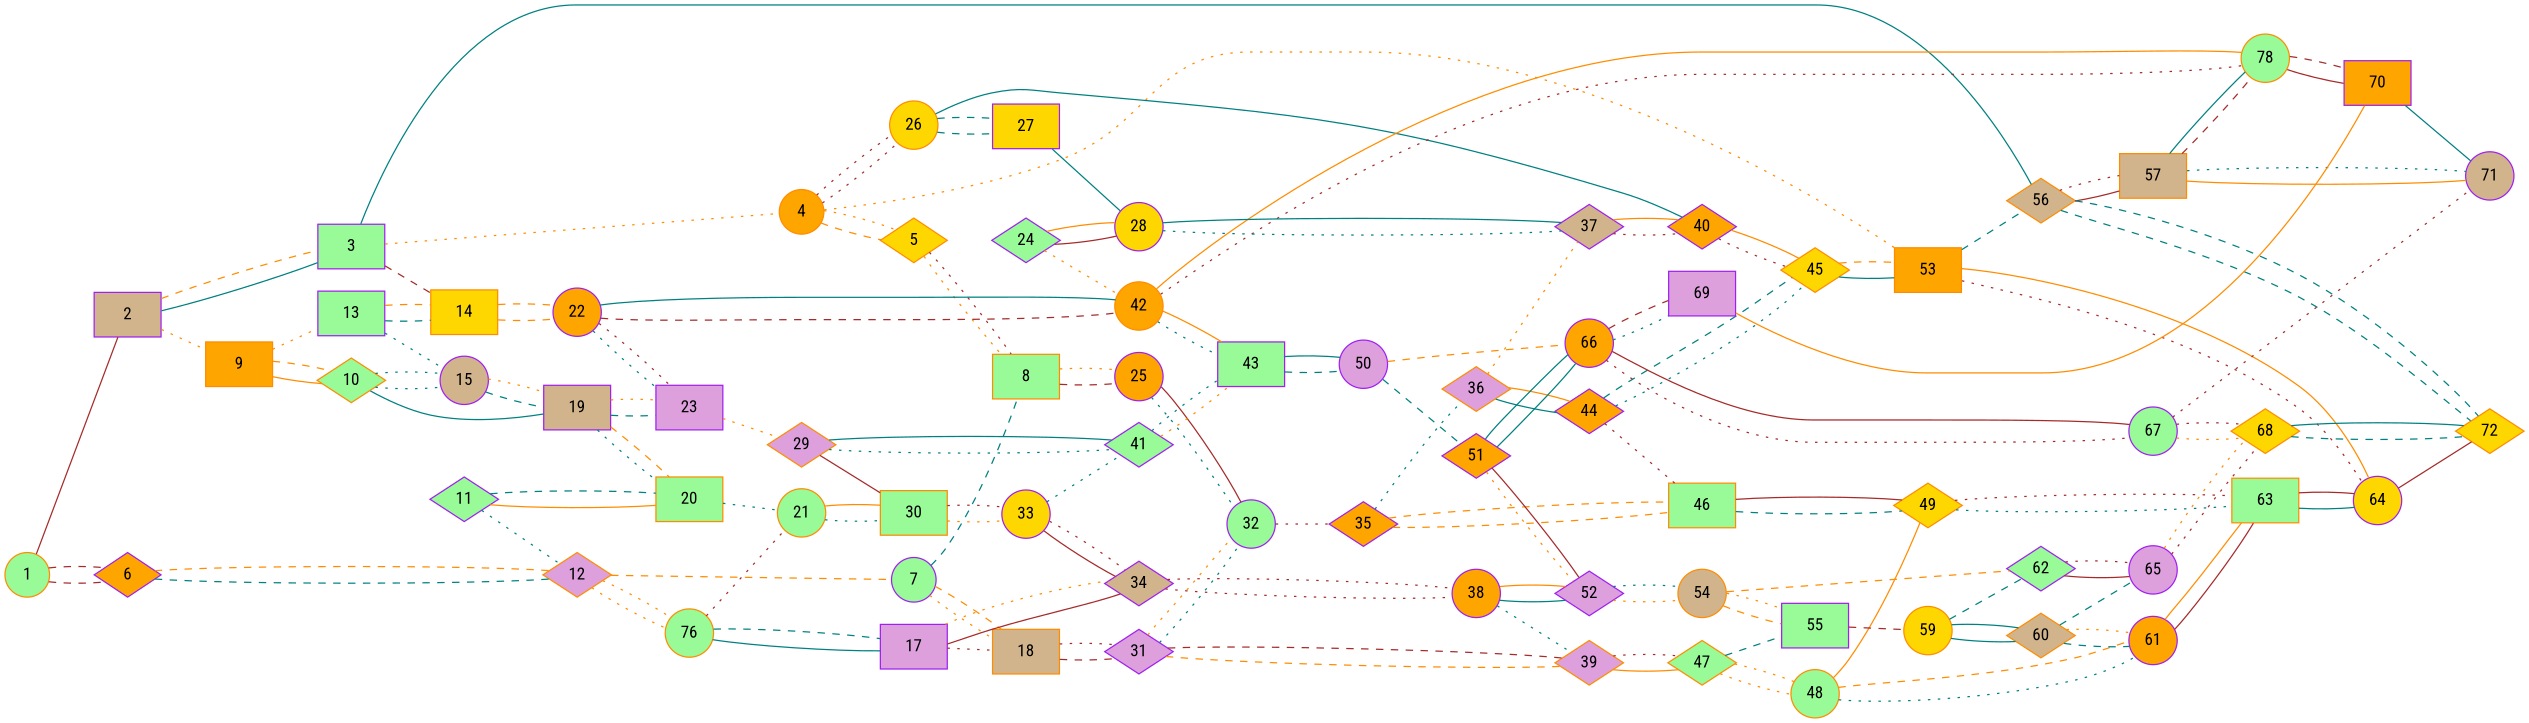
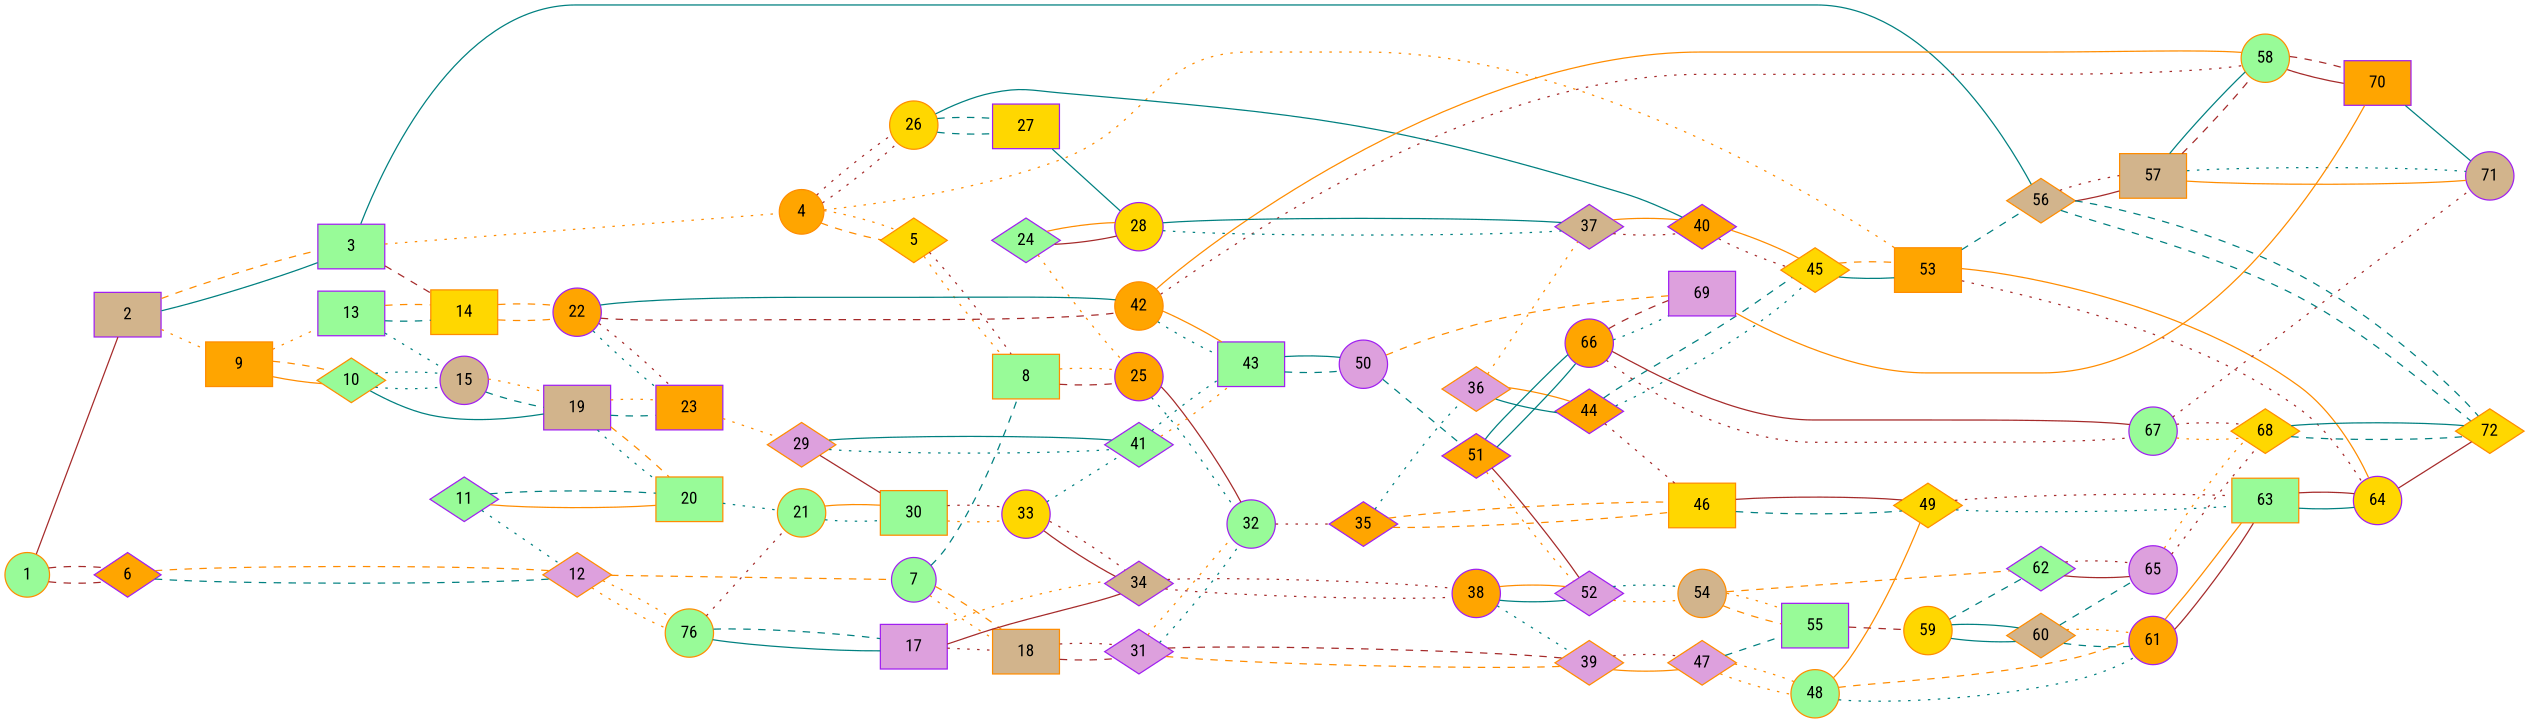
(2265, 58) -> (2265, 58)
(1081, 272) -> (1079, 308)
(1476, 352) -> (1517, 315)
(689, 408) -> (689, 408)
(1702, 505) -> (1702, 505)
(1702, 663) -> (1702, 663)
